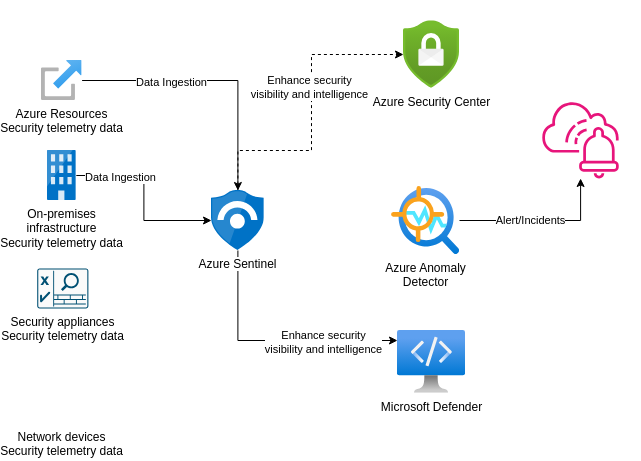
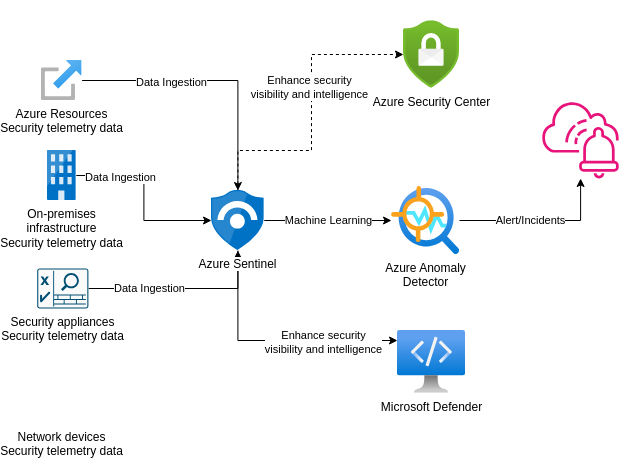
none -> (325, 221)
none -> (162, 289)
